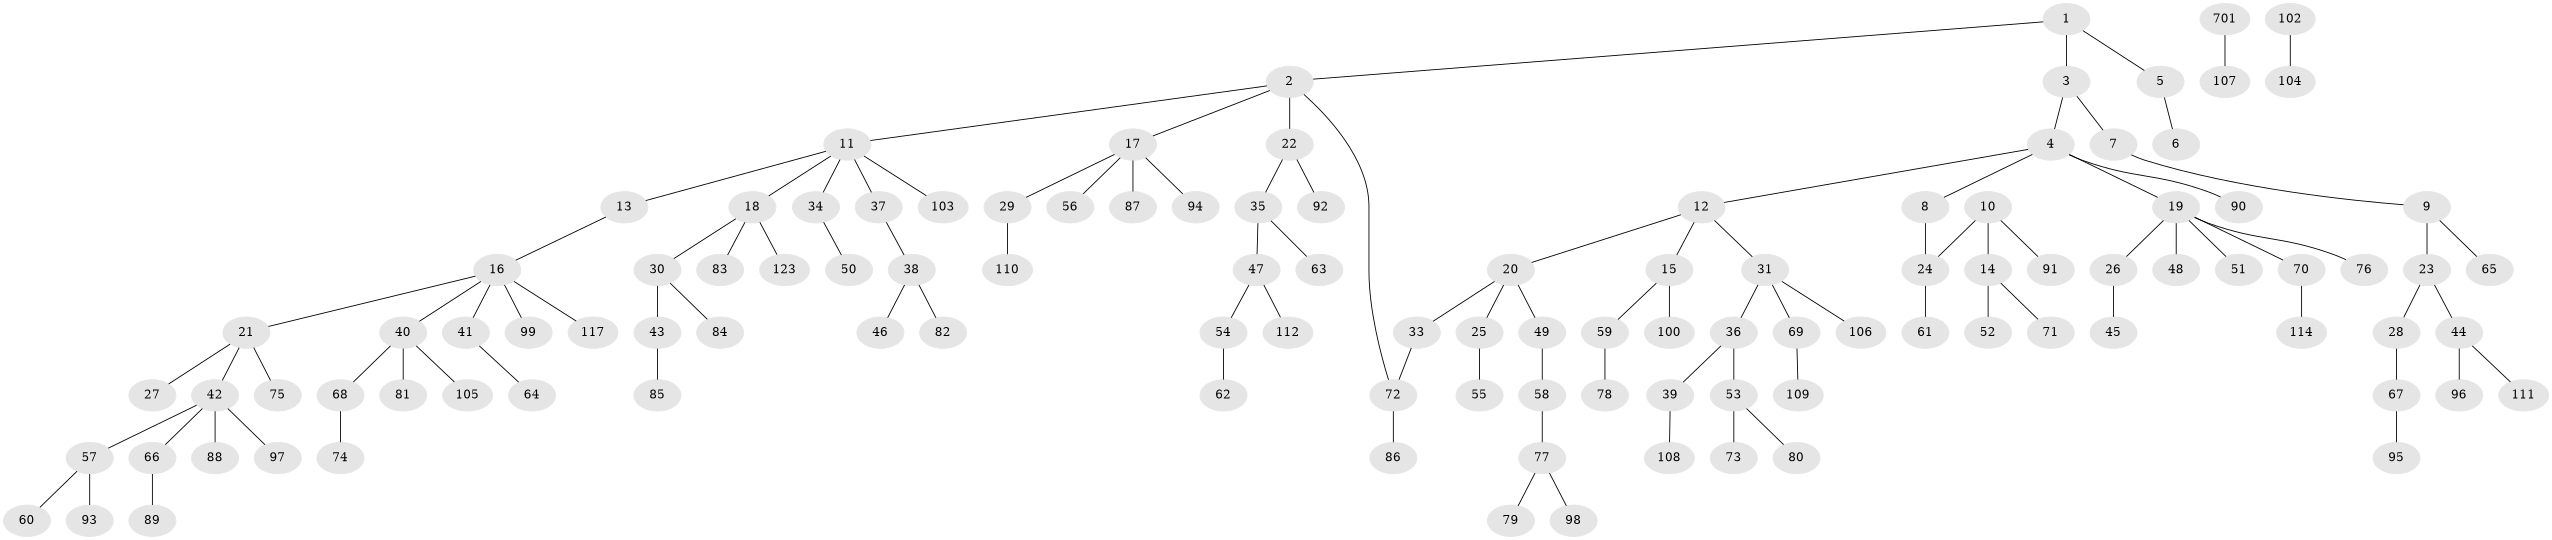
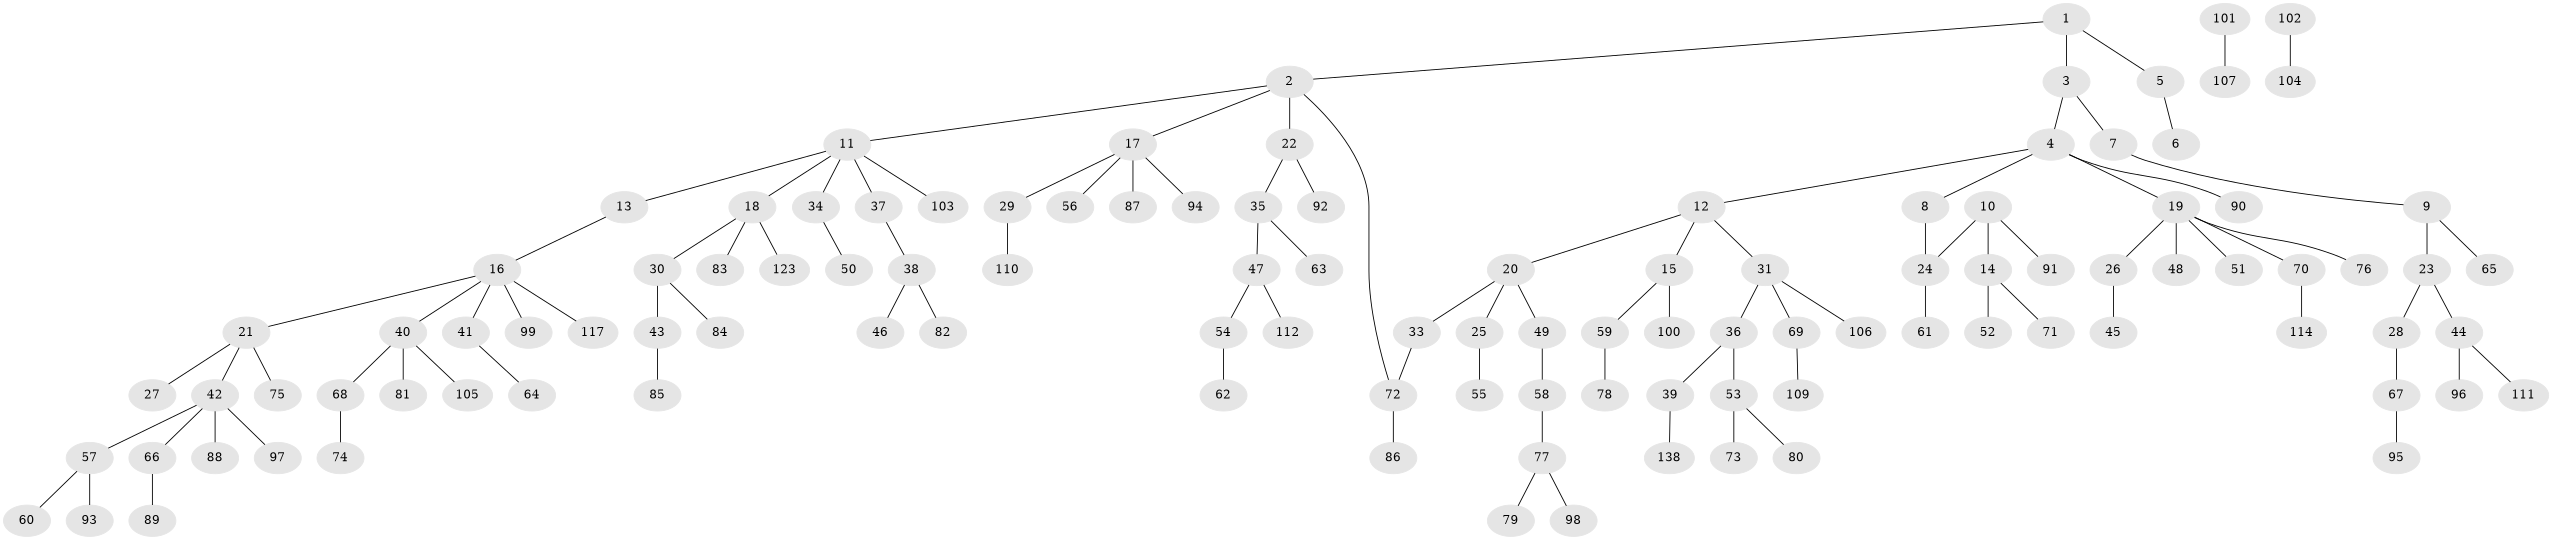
(2225, 19) -> (2225, 19)
(1669, 458) -> (1669, 458)
